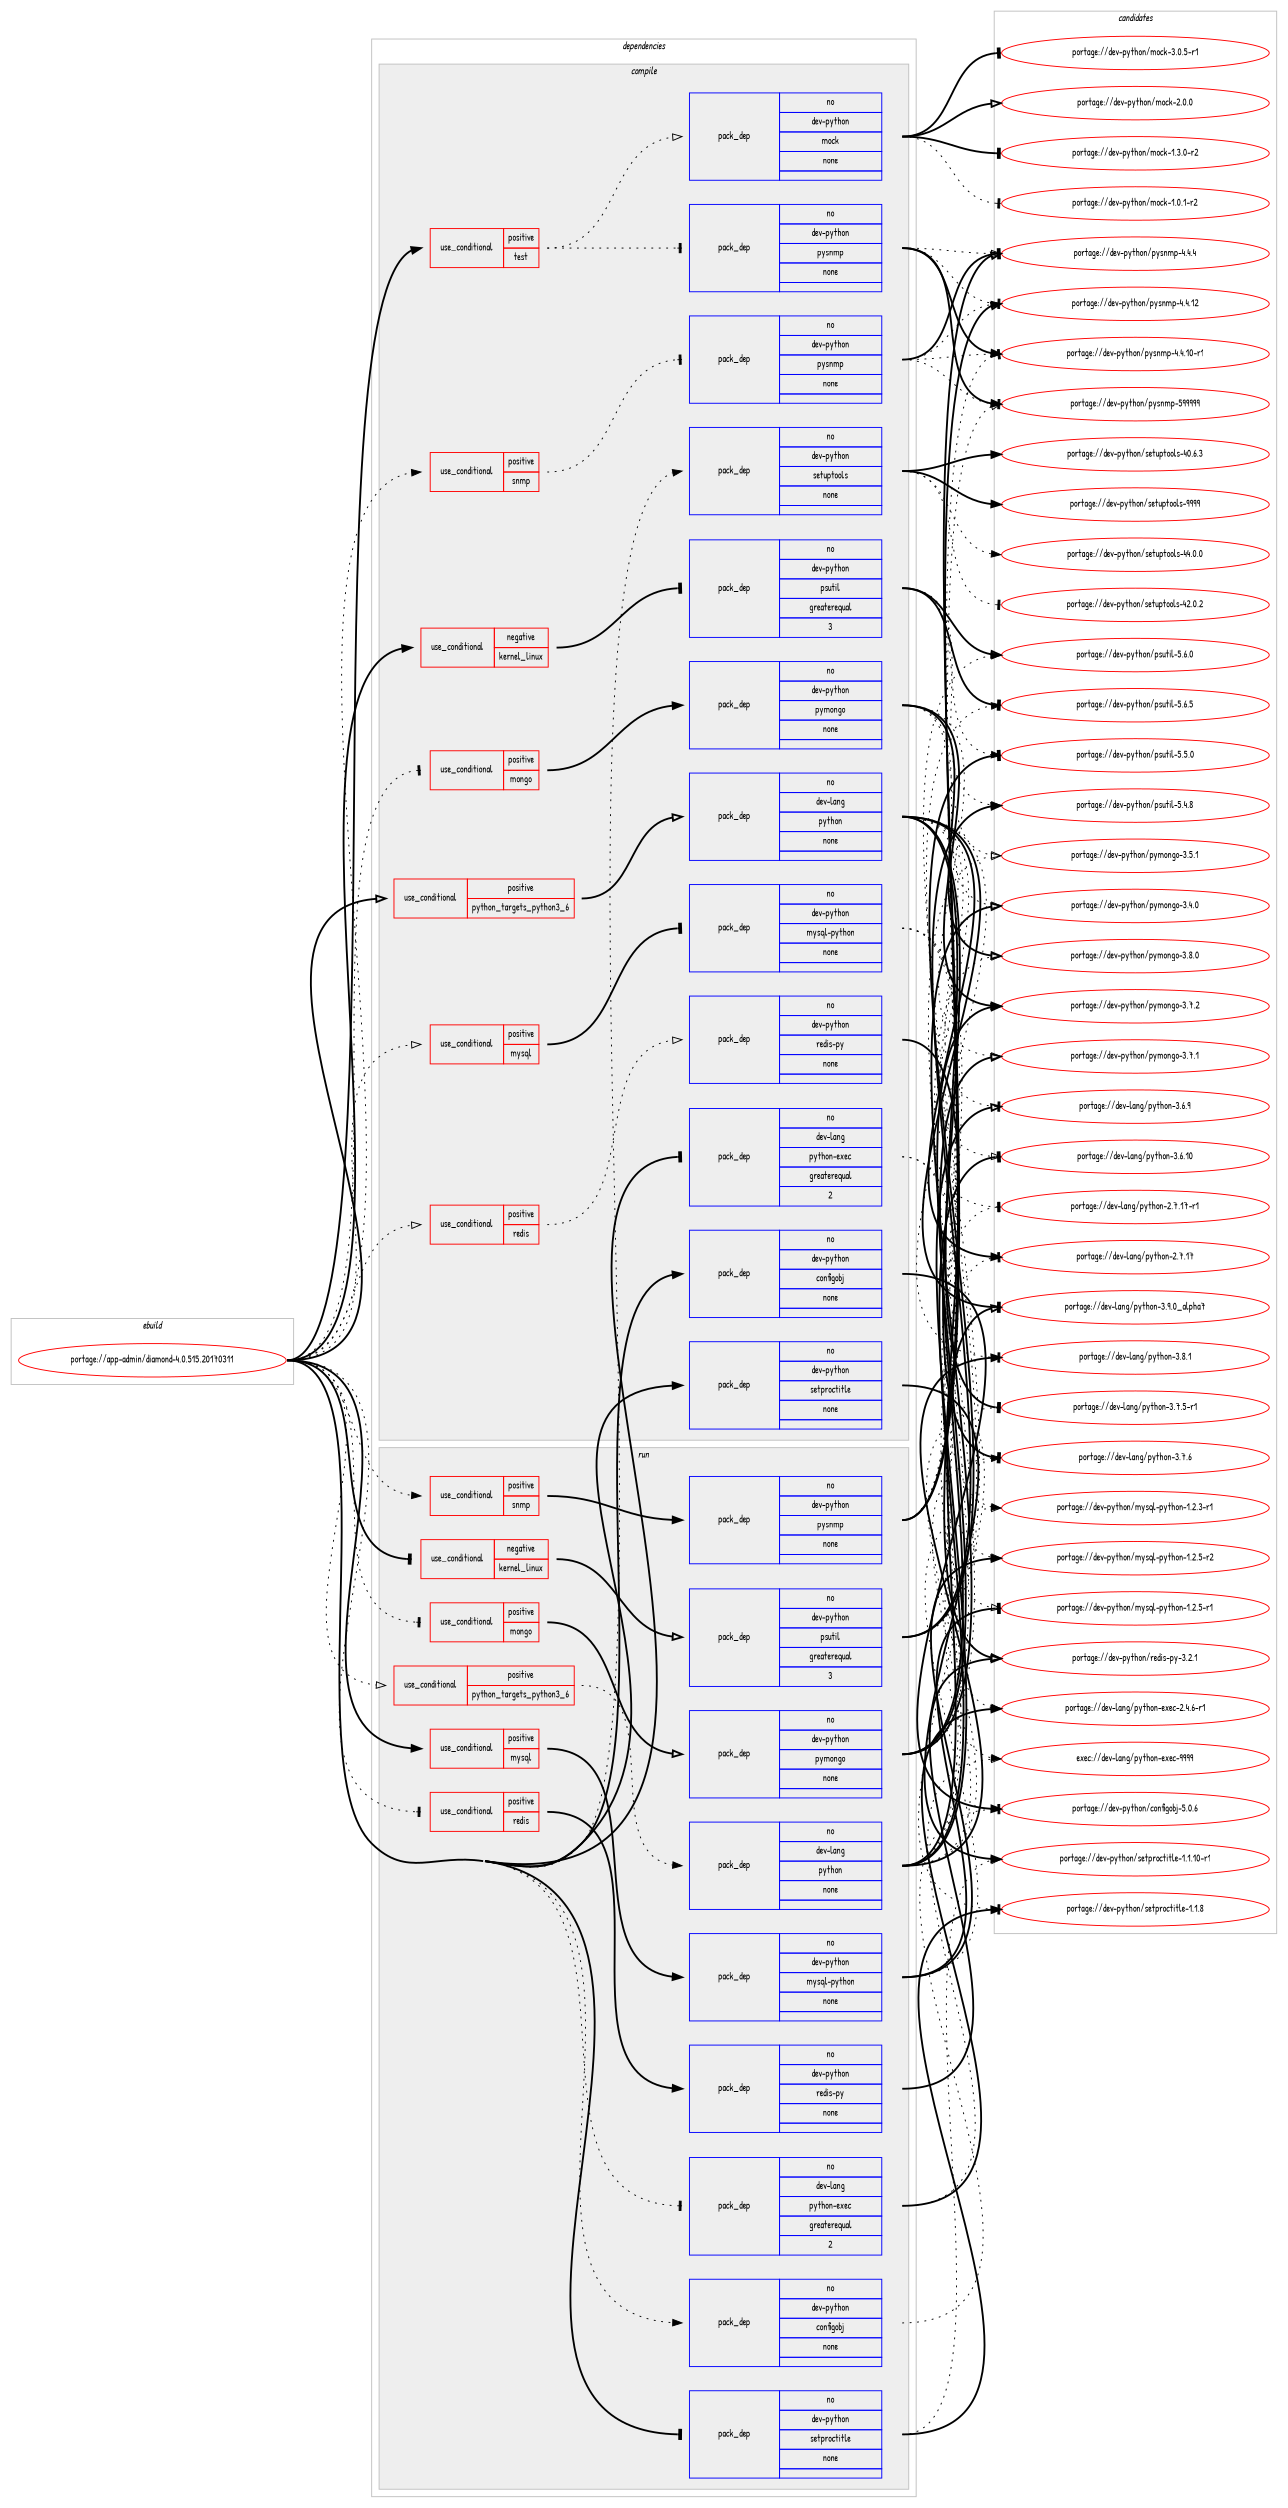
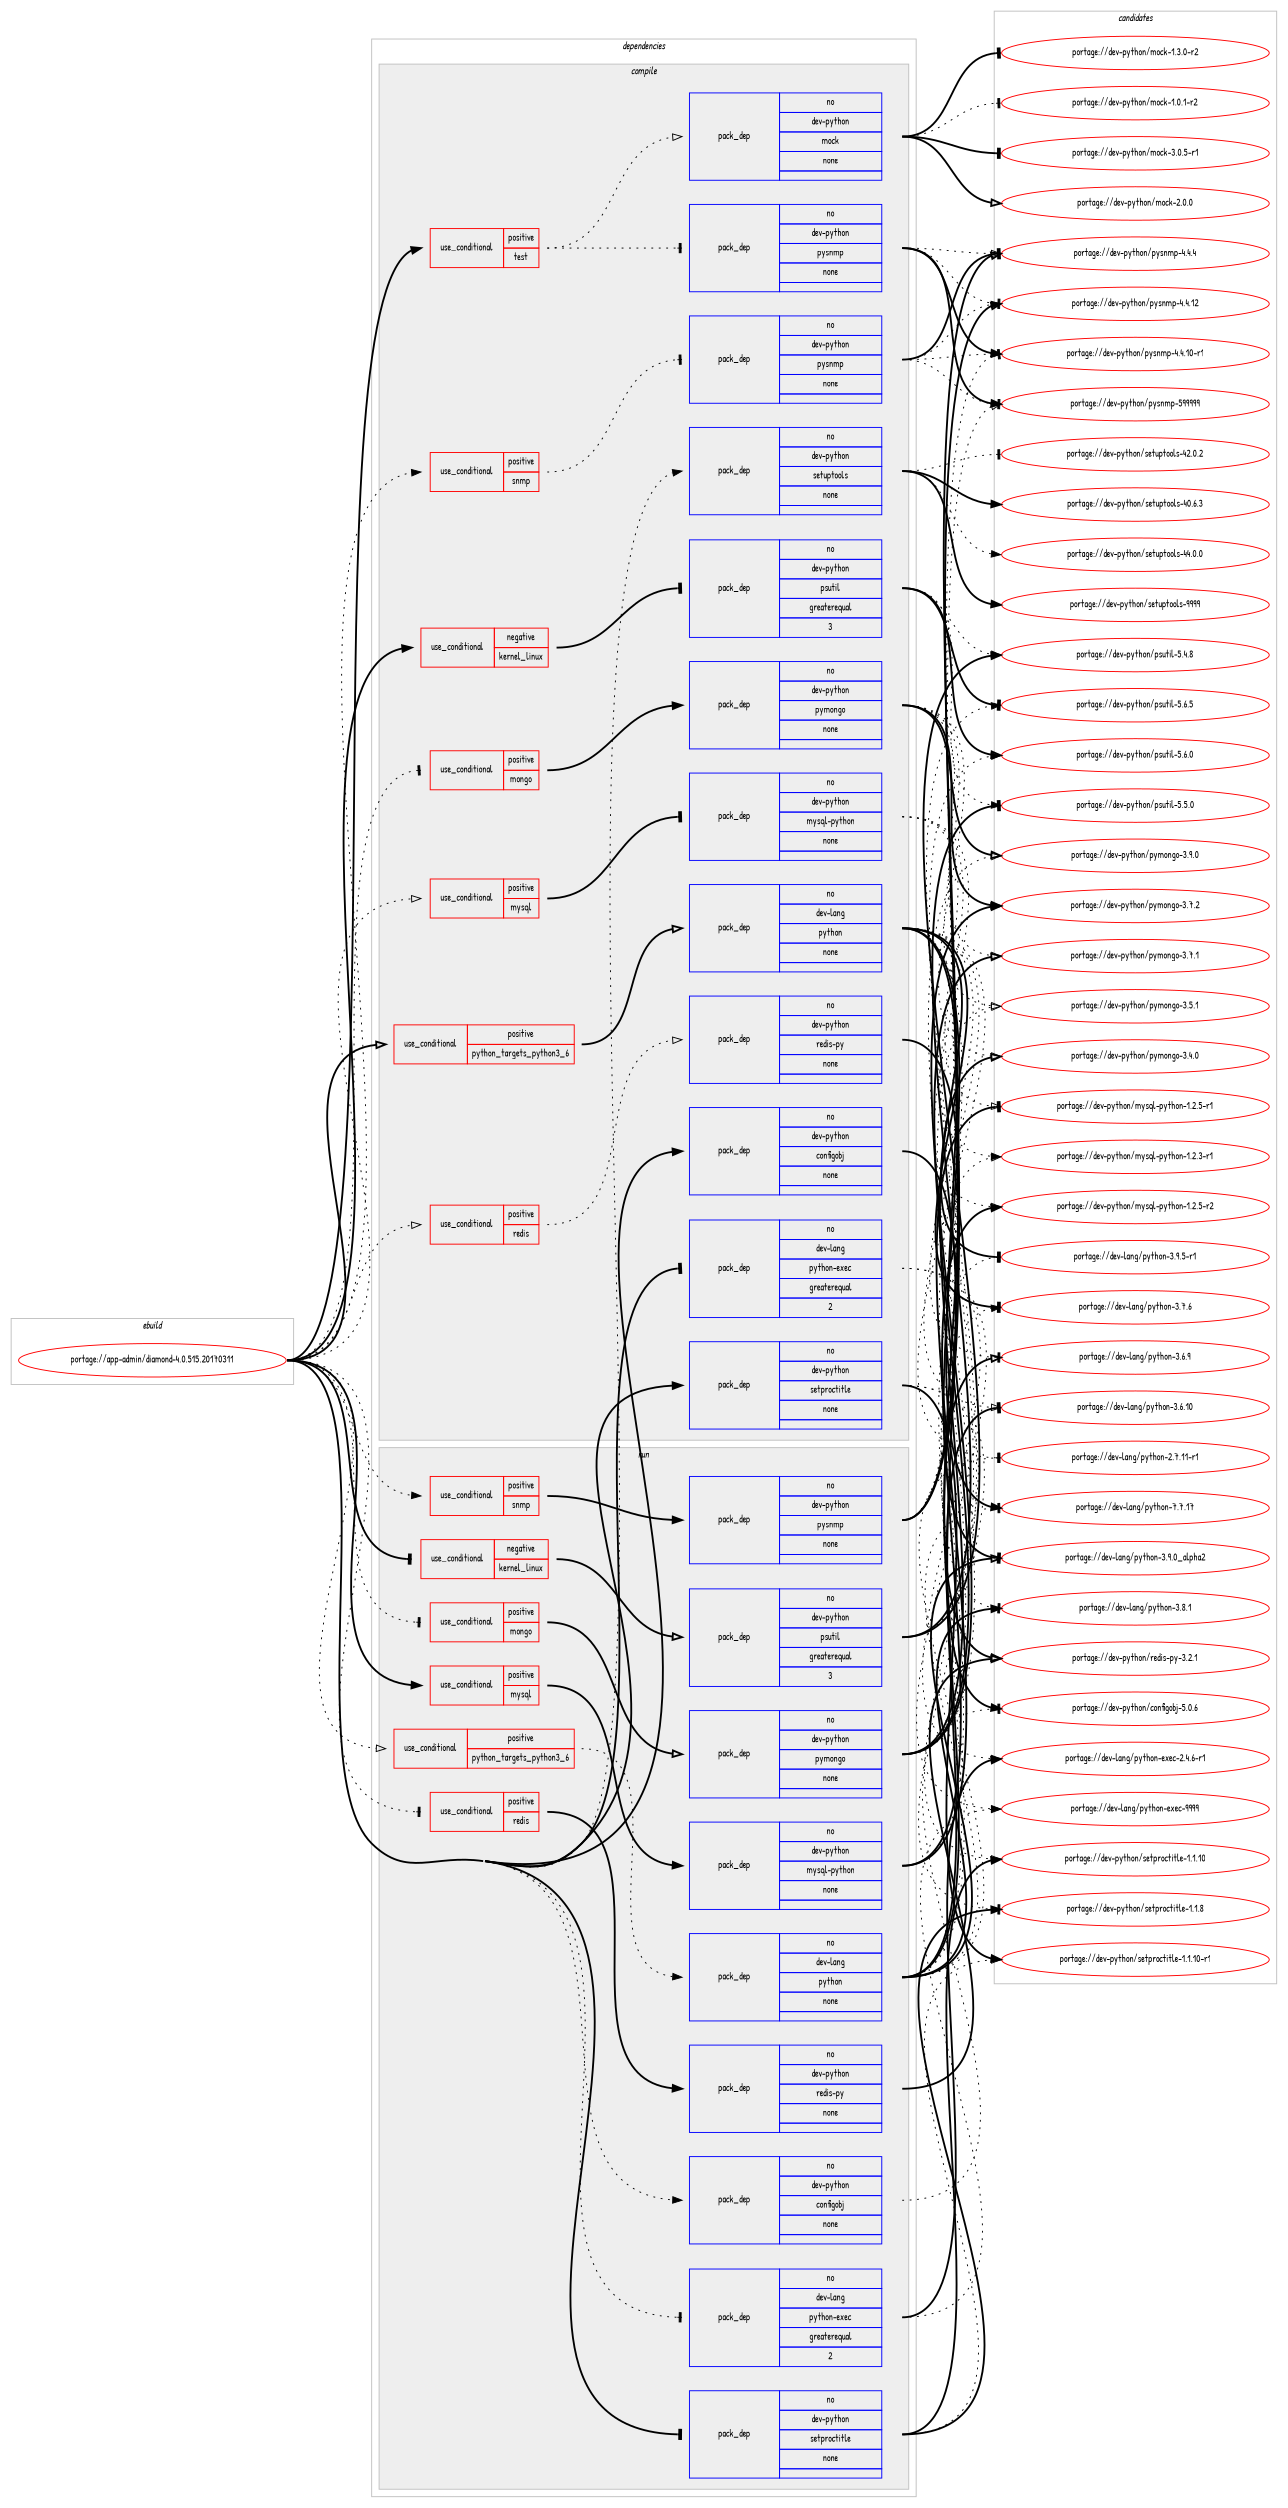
(1135, 956) -> (1135, 856)
(1135, 1207) -> (1135, 1458)
(1135, 1257) -> (1135, 1508)
(1135, 1307) -> (1135, 1558)
(1135, 1408) -> (1135, 1257)
(1135, 1759) -> (1135, 1809)
none -> (1135, 1859)
